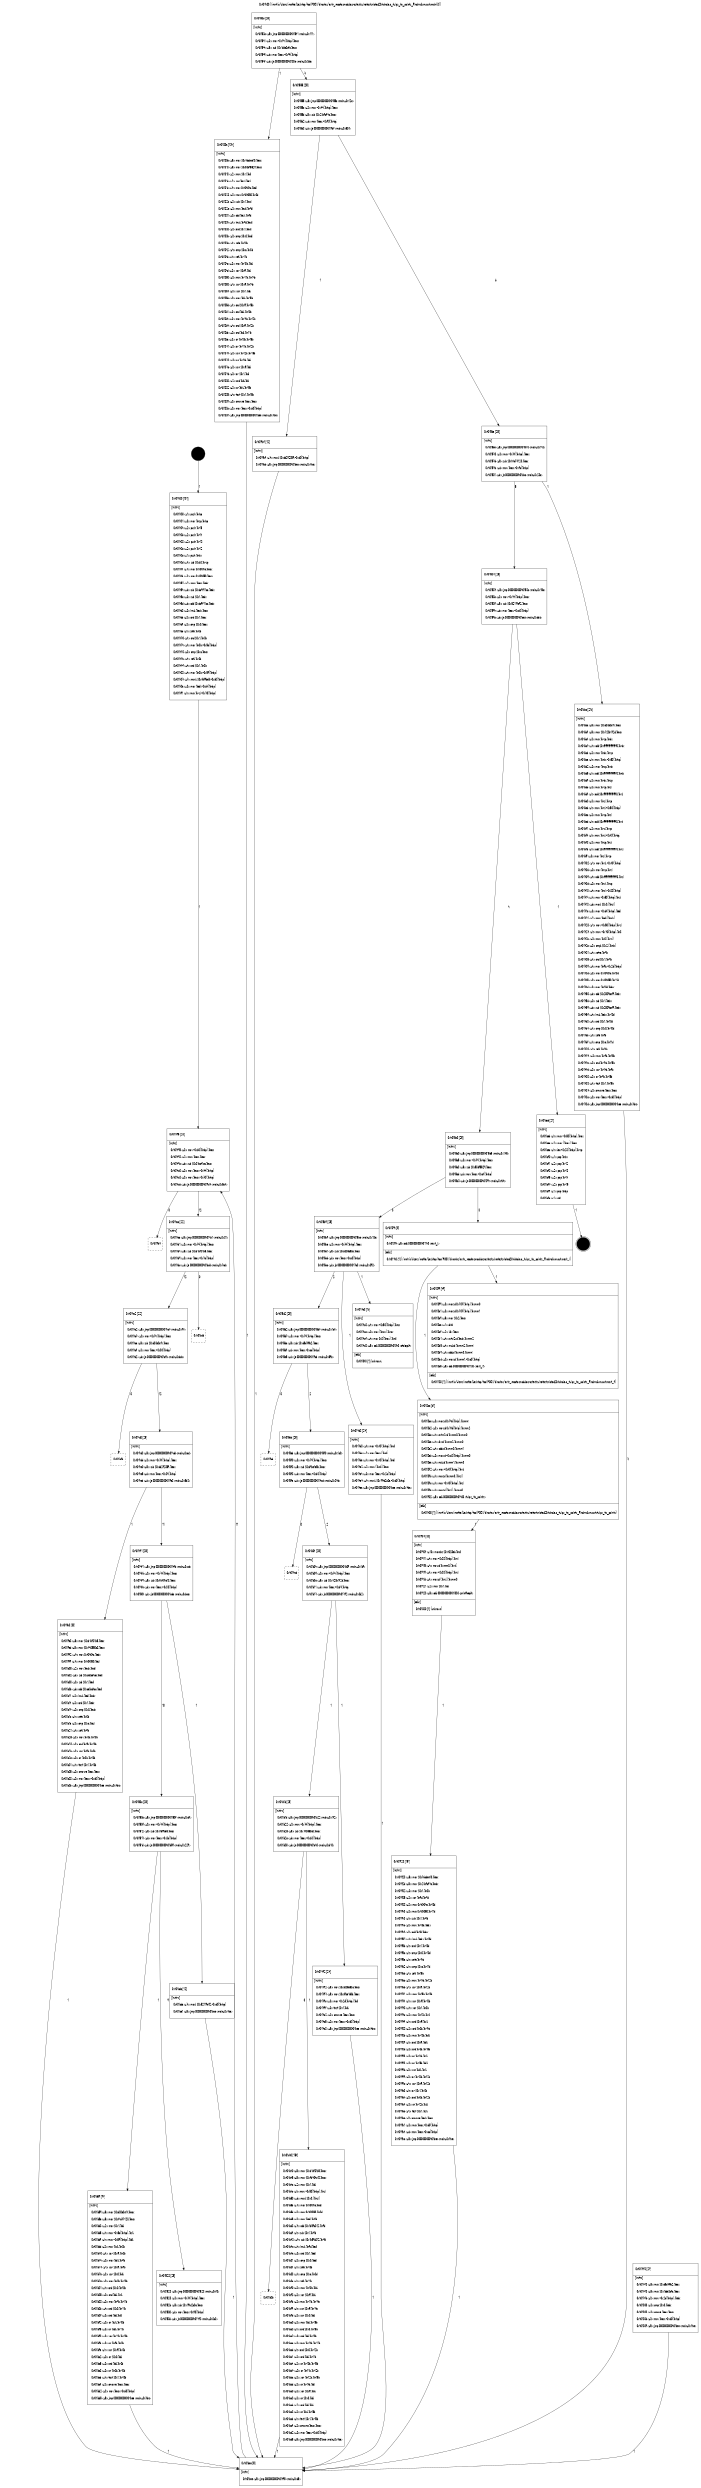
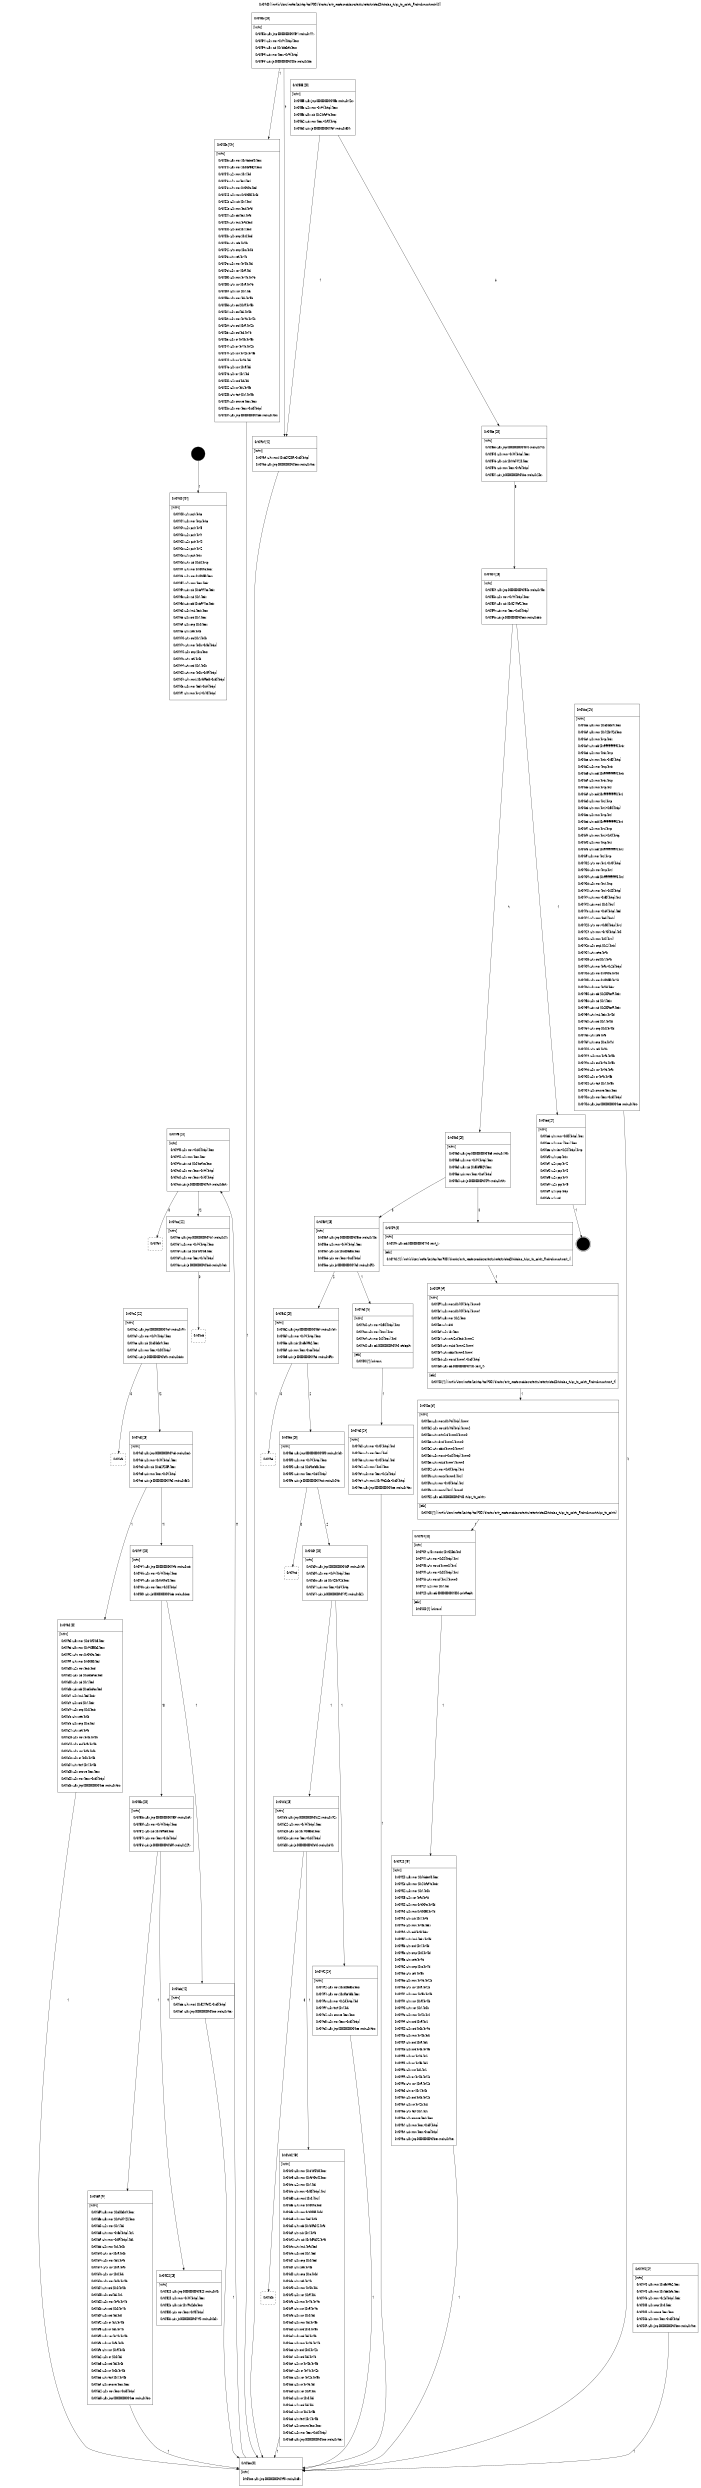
(303, 73) -> (284, 251)
(582, 589) -> none
(198, 913) -> none
(177, 1289) -> none
(416, 1330) -> (521, 1393)
(343, 1349) -> (382, 1395)
